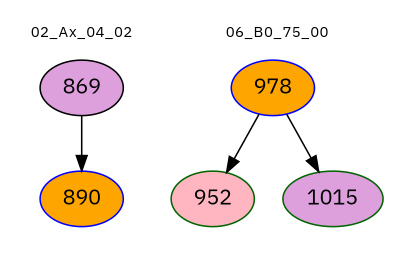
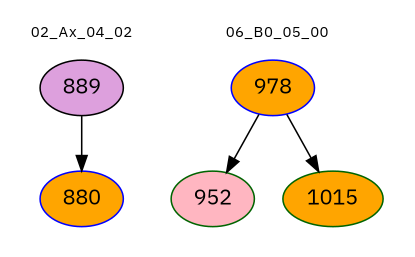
(278, 33) -> (278, 33)
(82, 88) -> (82, 88)
(82, 199) -> (82, 199)
(333, 199) -> (333, 199)
